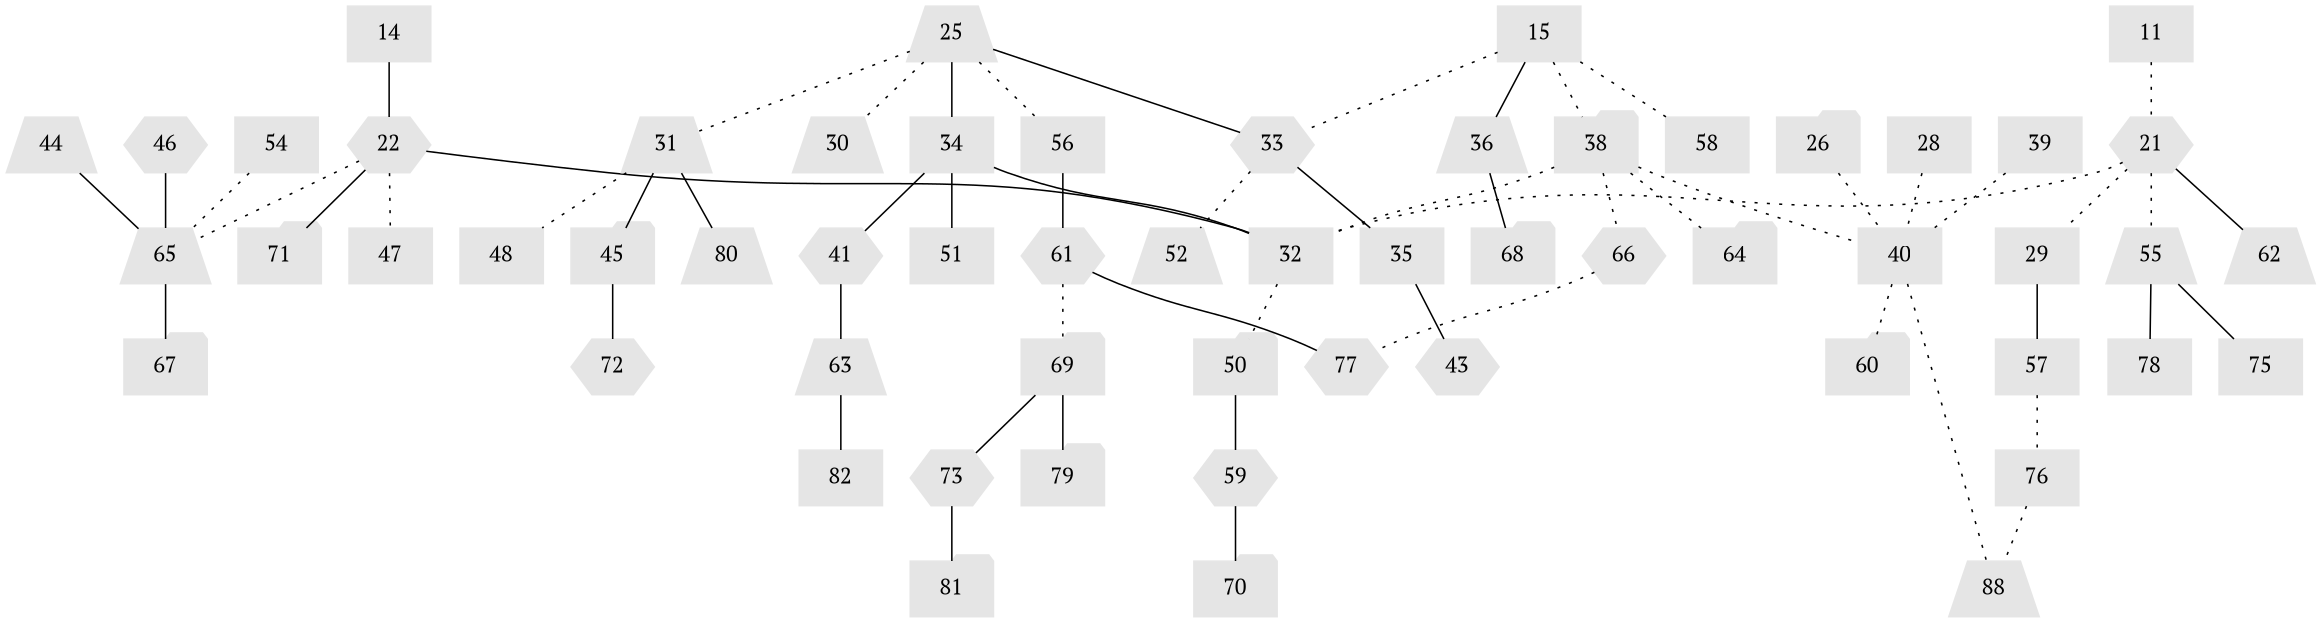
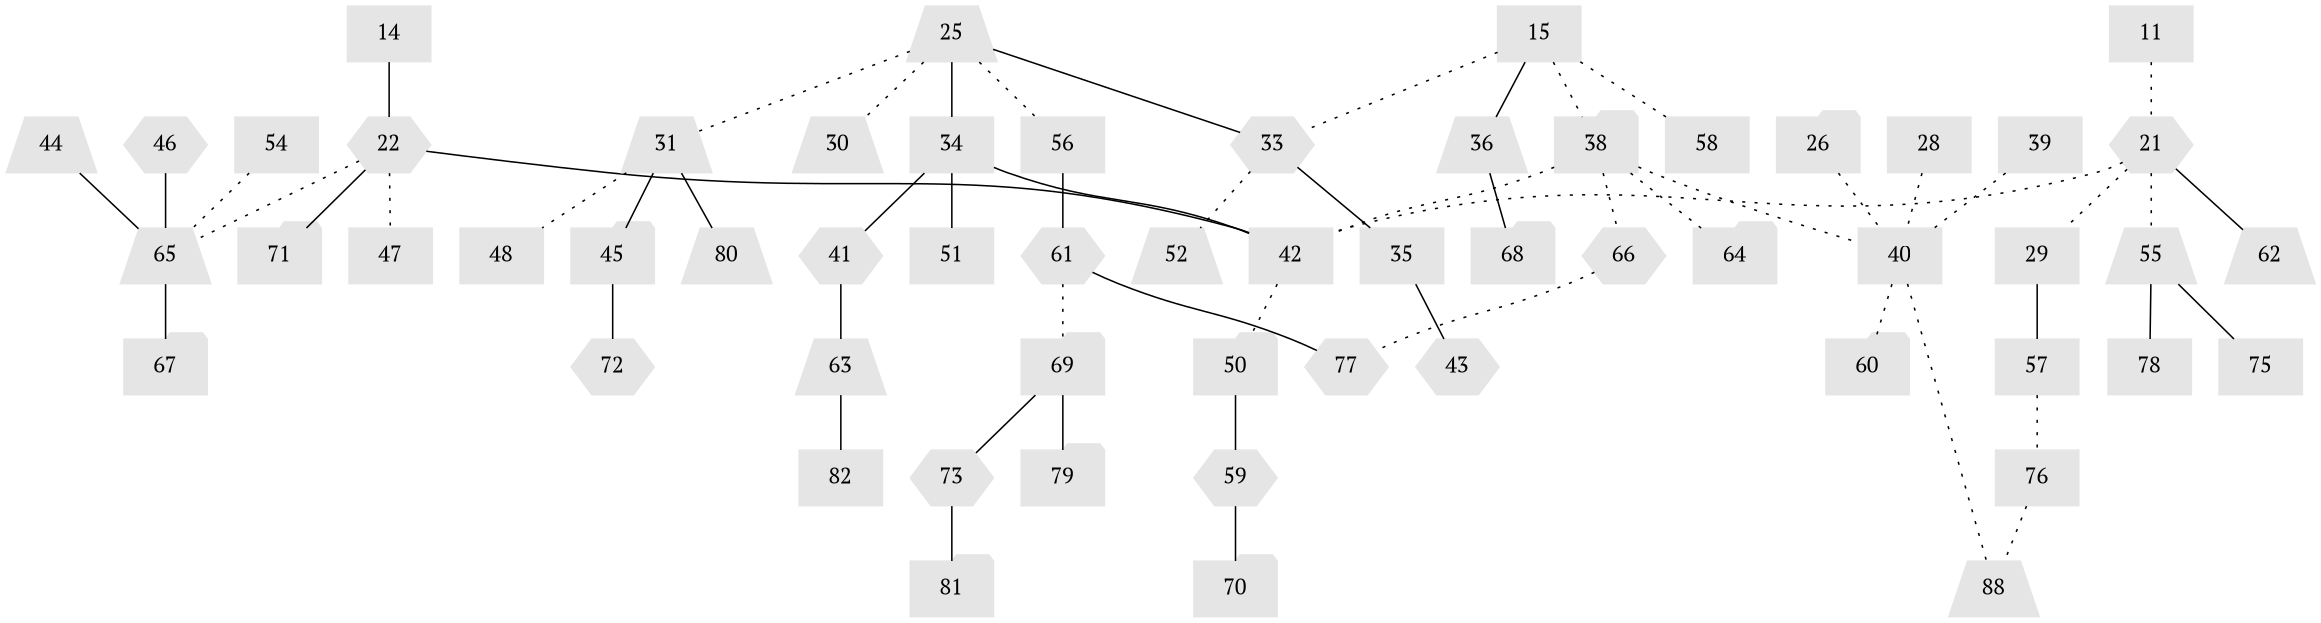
(1291, 256) -> (1291, 256)
